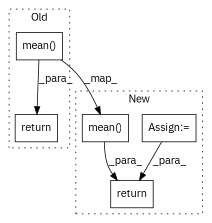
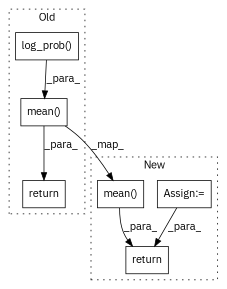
none -> (47, 46)
